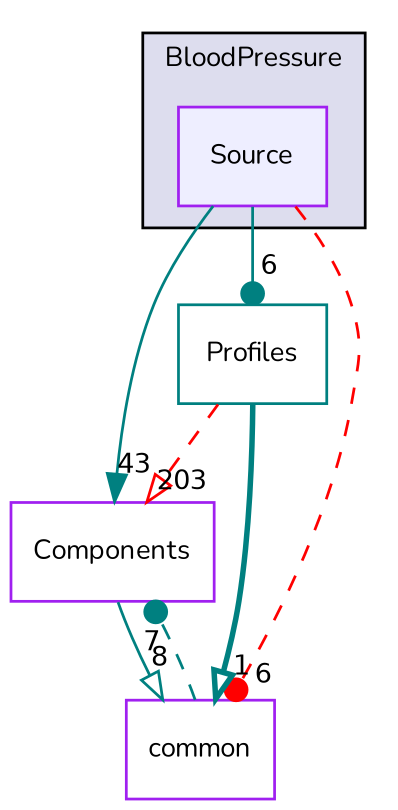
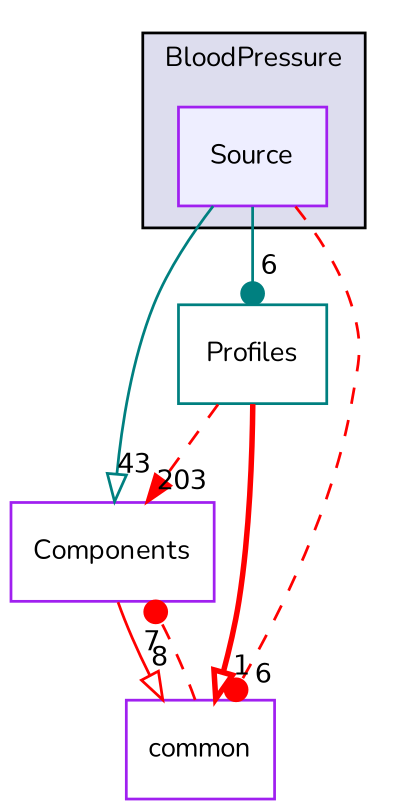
(144, 332) -> (144, 332)
(191, 442) -> (191, 442)
(246, 539) -> (246, 539)
(133, 639) -> (133, 639)
(179, 660) -> (179, 660)
